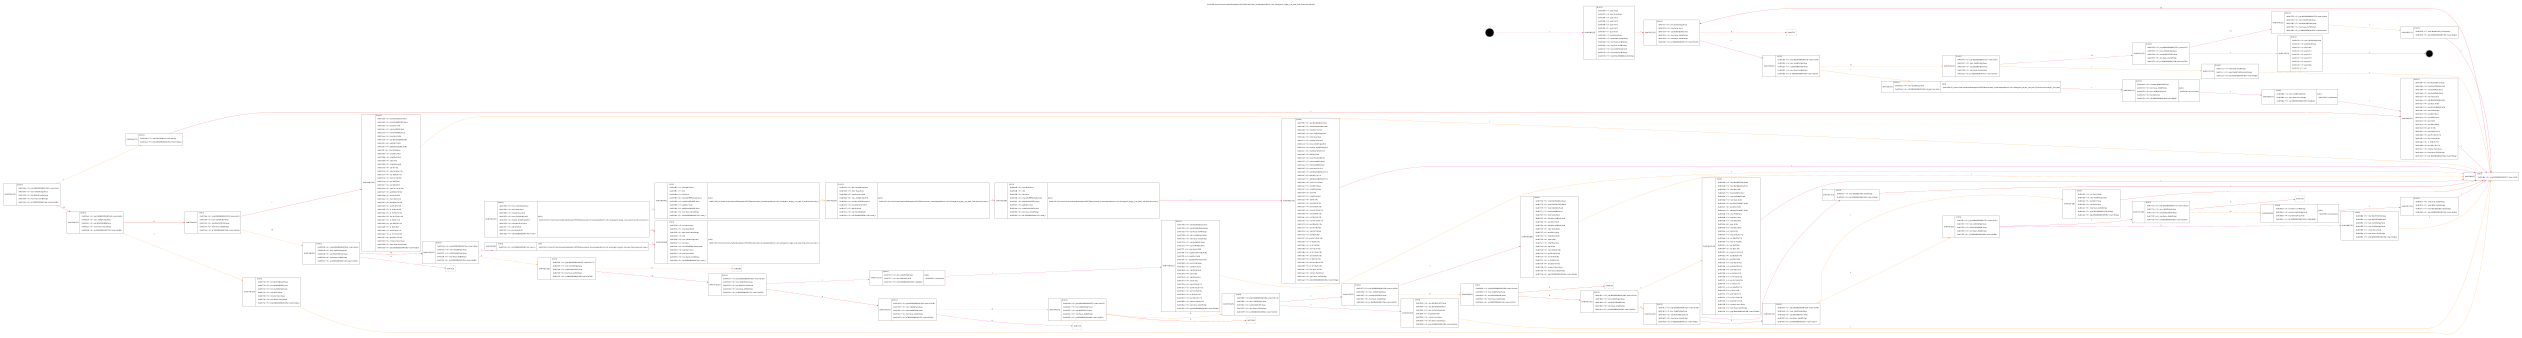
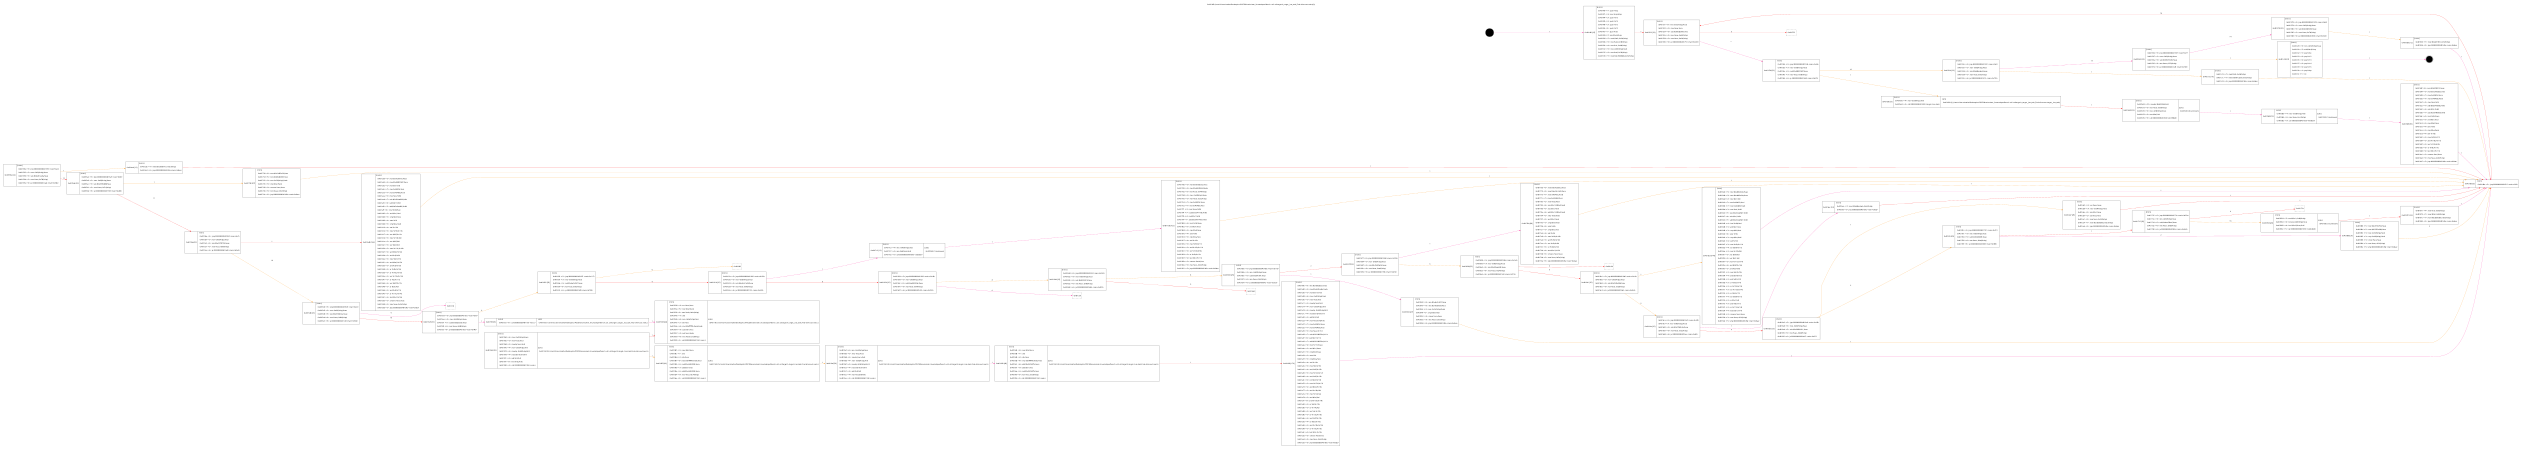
(1283, 112) -> (1333, 167)
